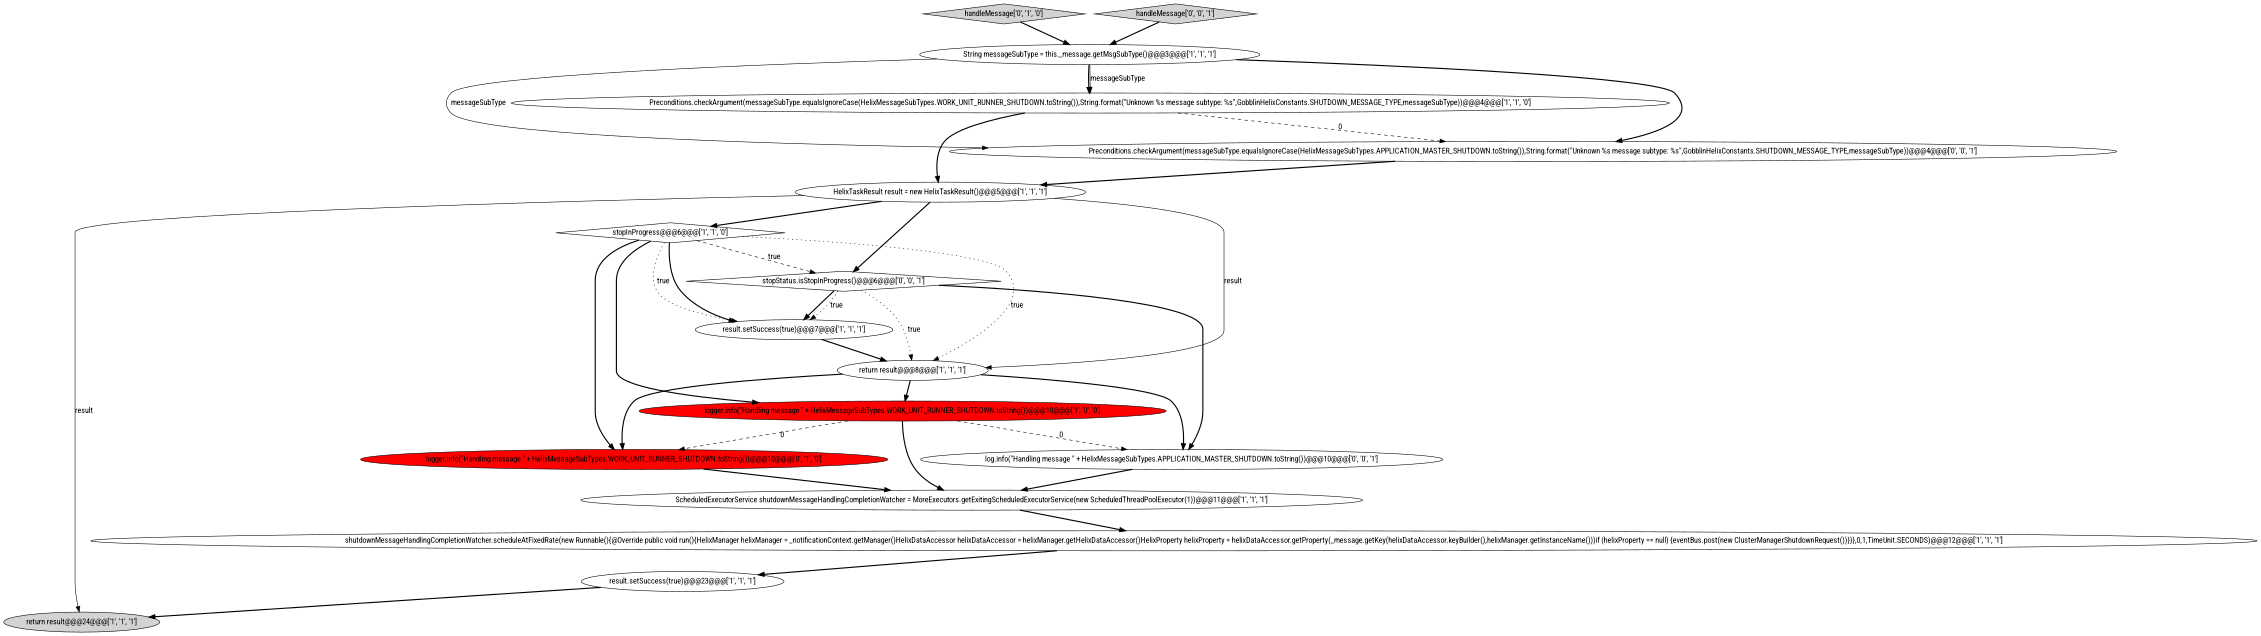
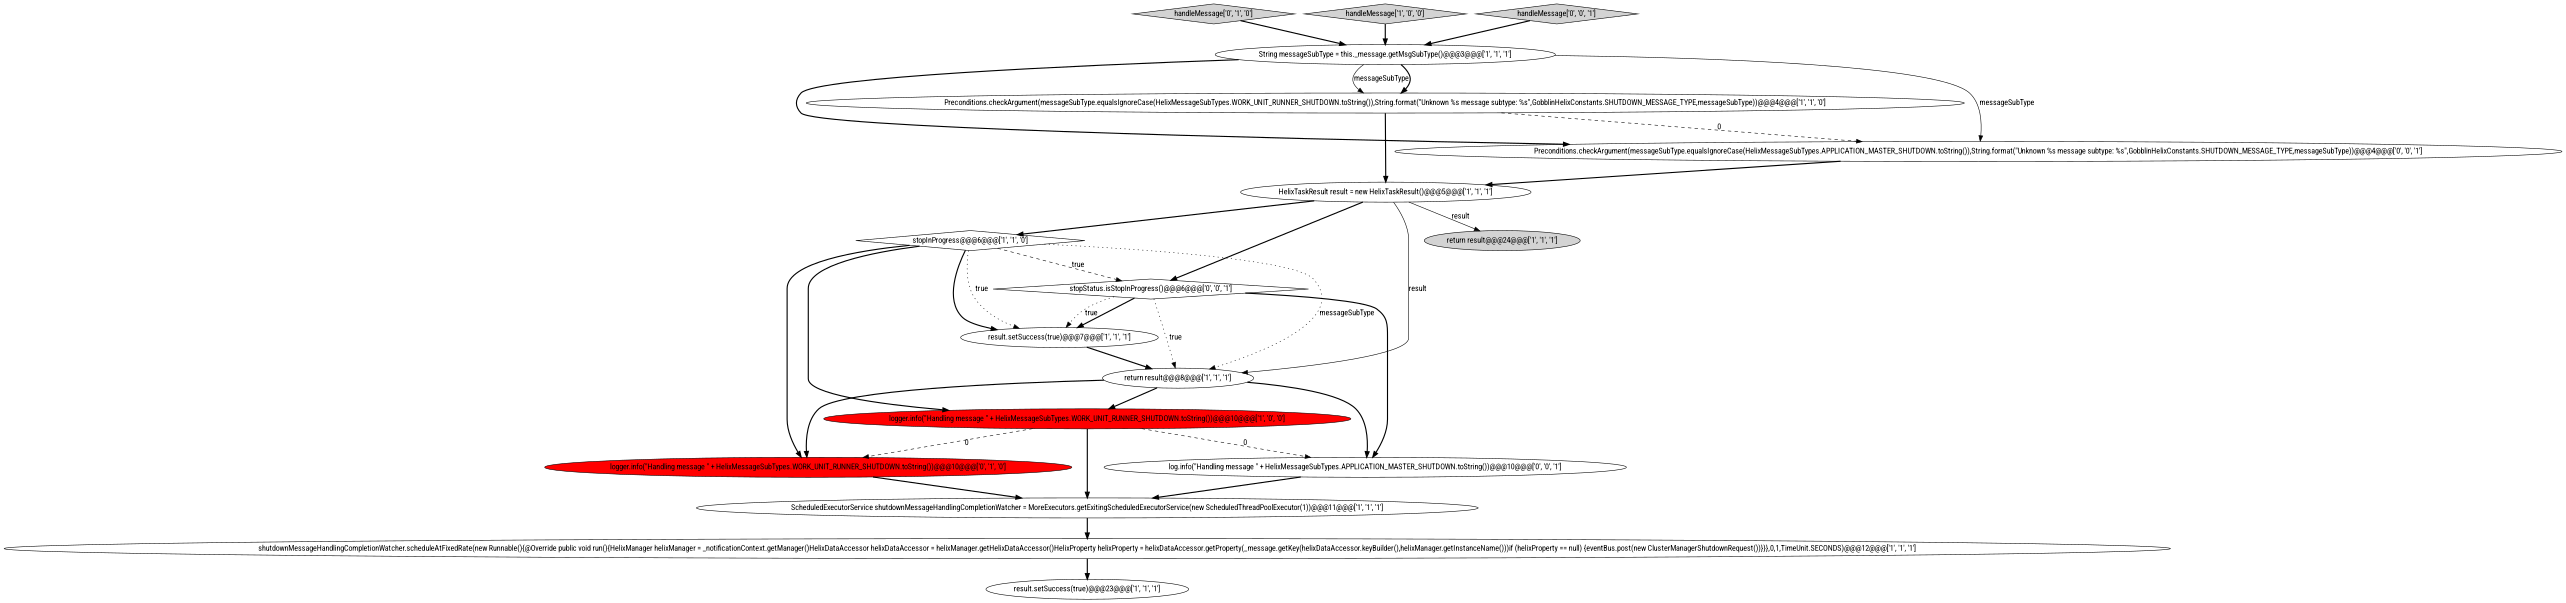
none -> (1385, 14)
(1017, 305) -> (1347, 313)
(378, 602) -> none
